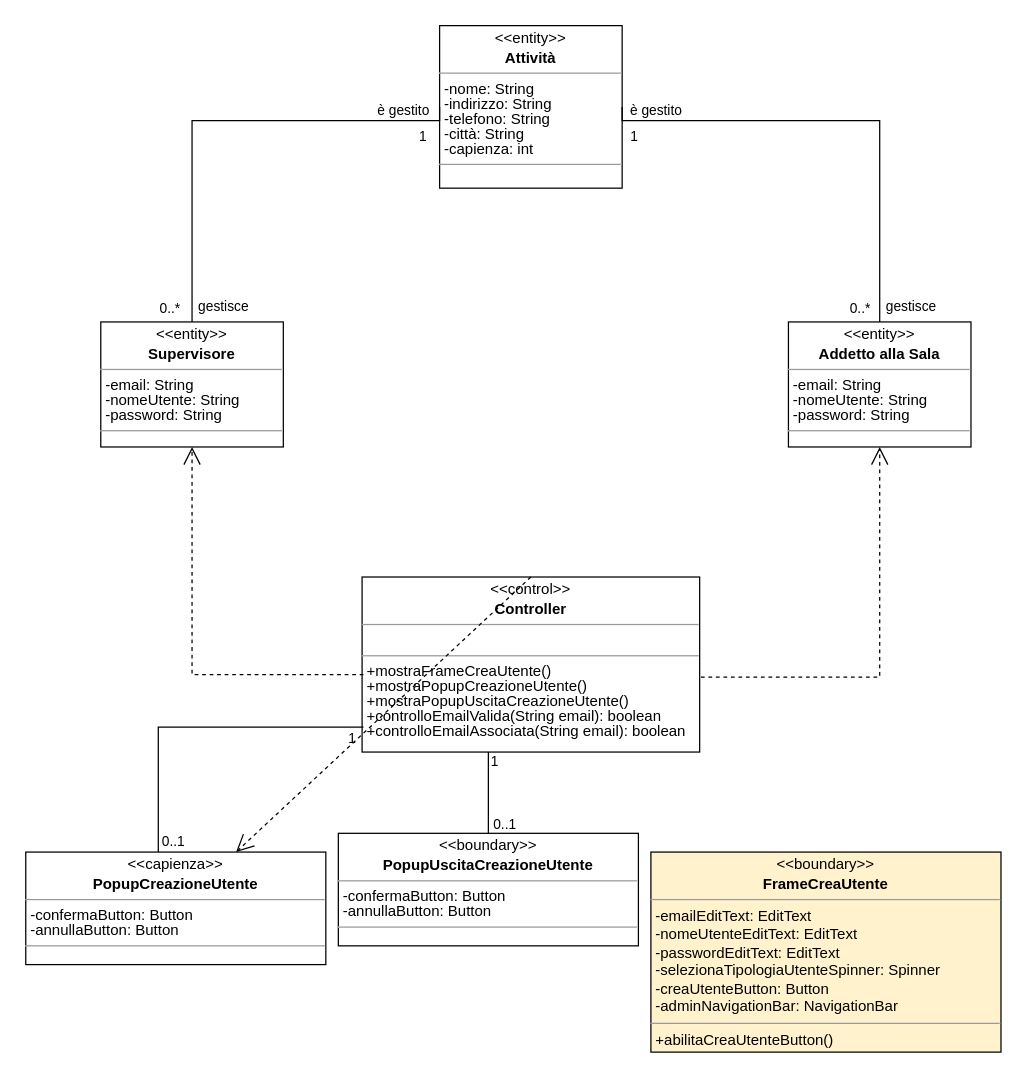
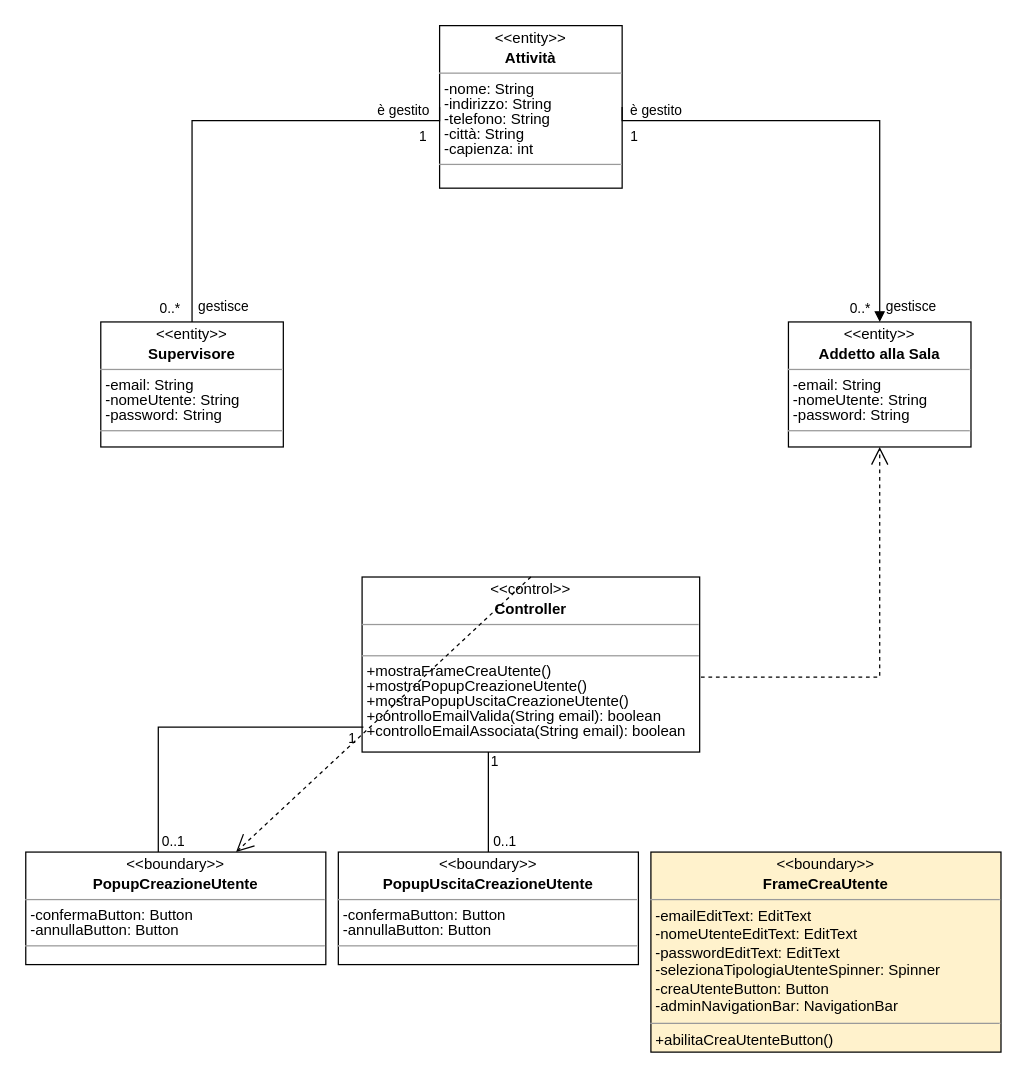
(879, 315) -> (879, 310)
(192, 647) -> none
(118, 888) -> (118, 888)
(488, 889) -> (488, 908)
